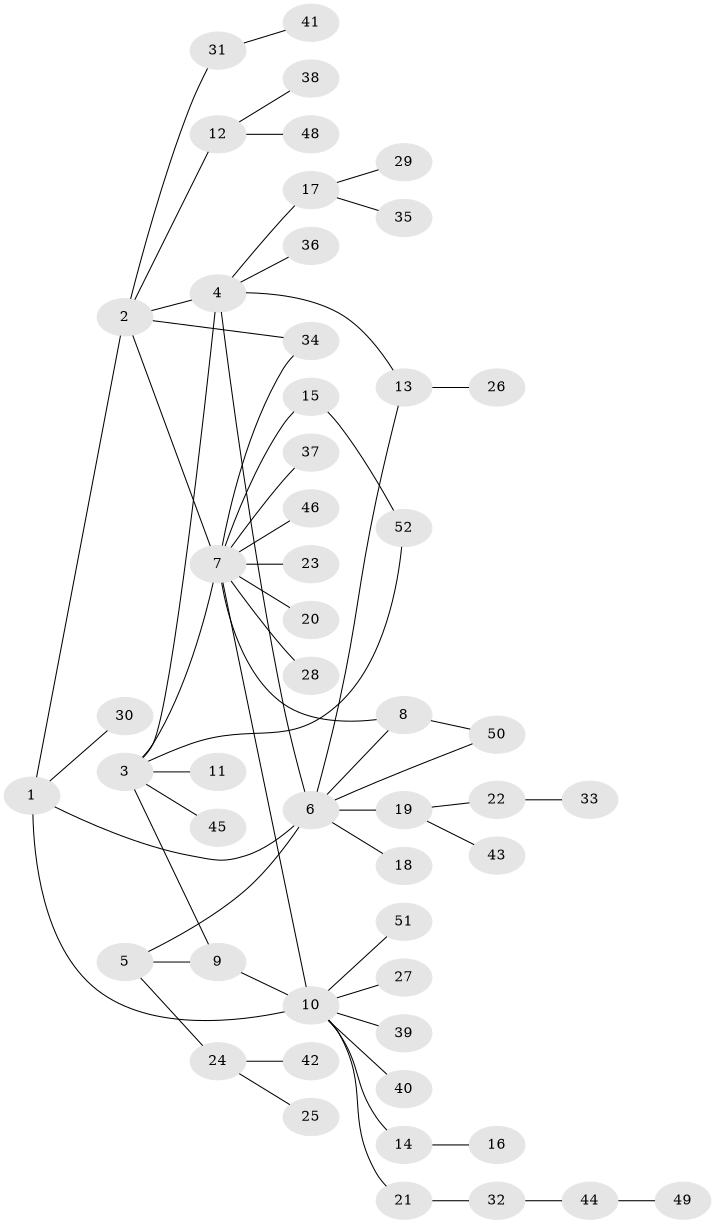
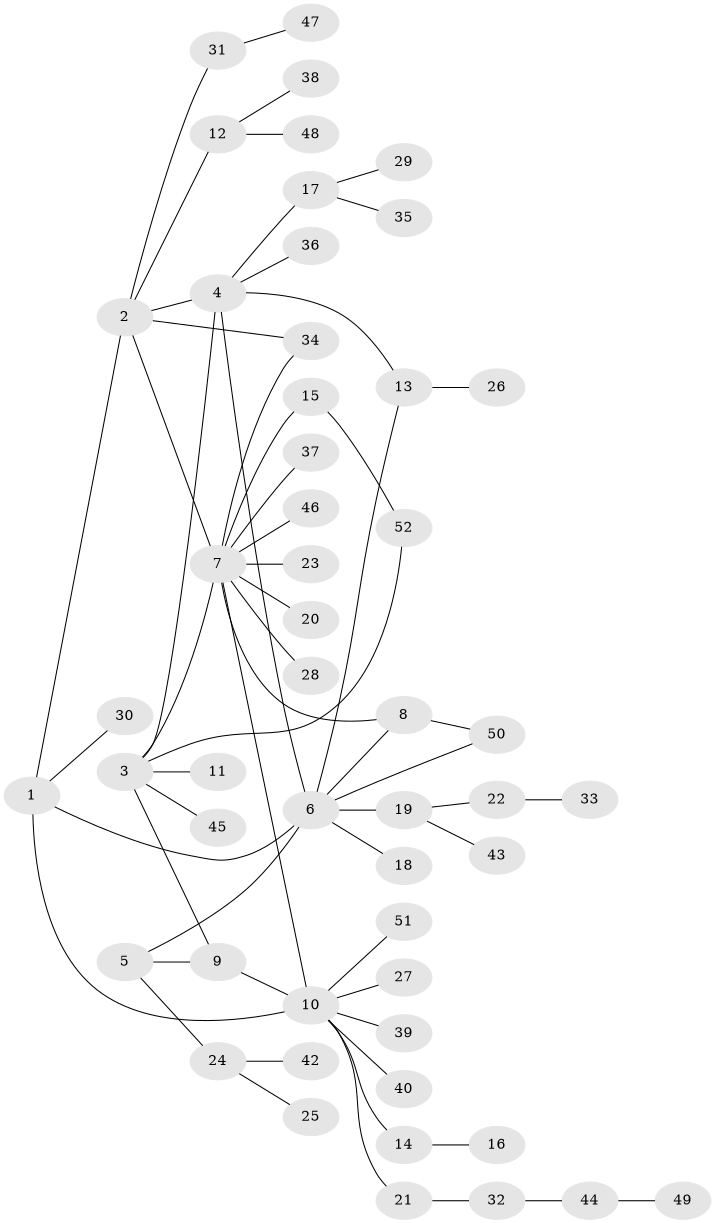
(311, 23) -> (311, 23)
